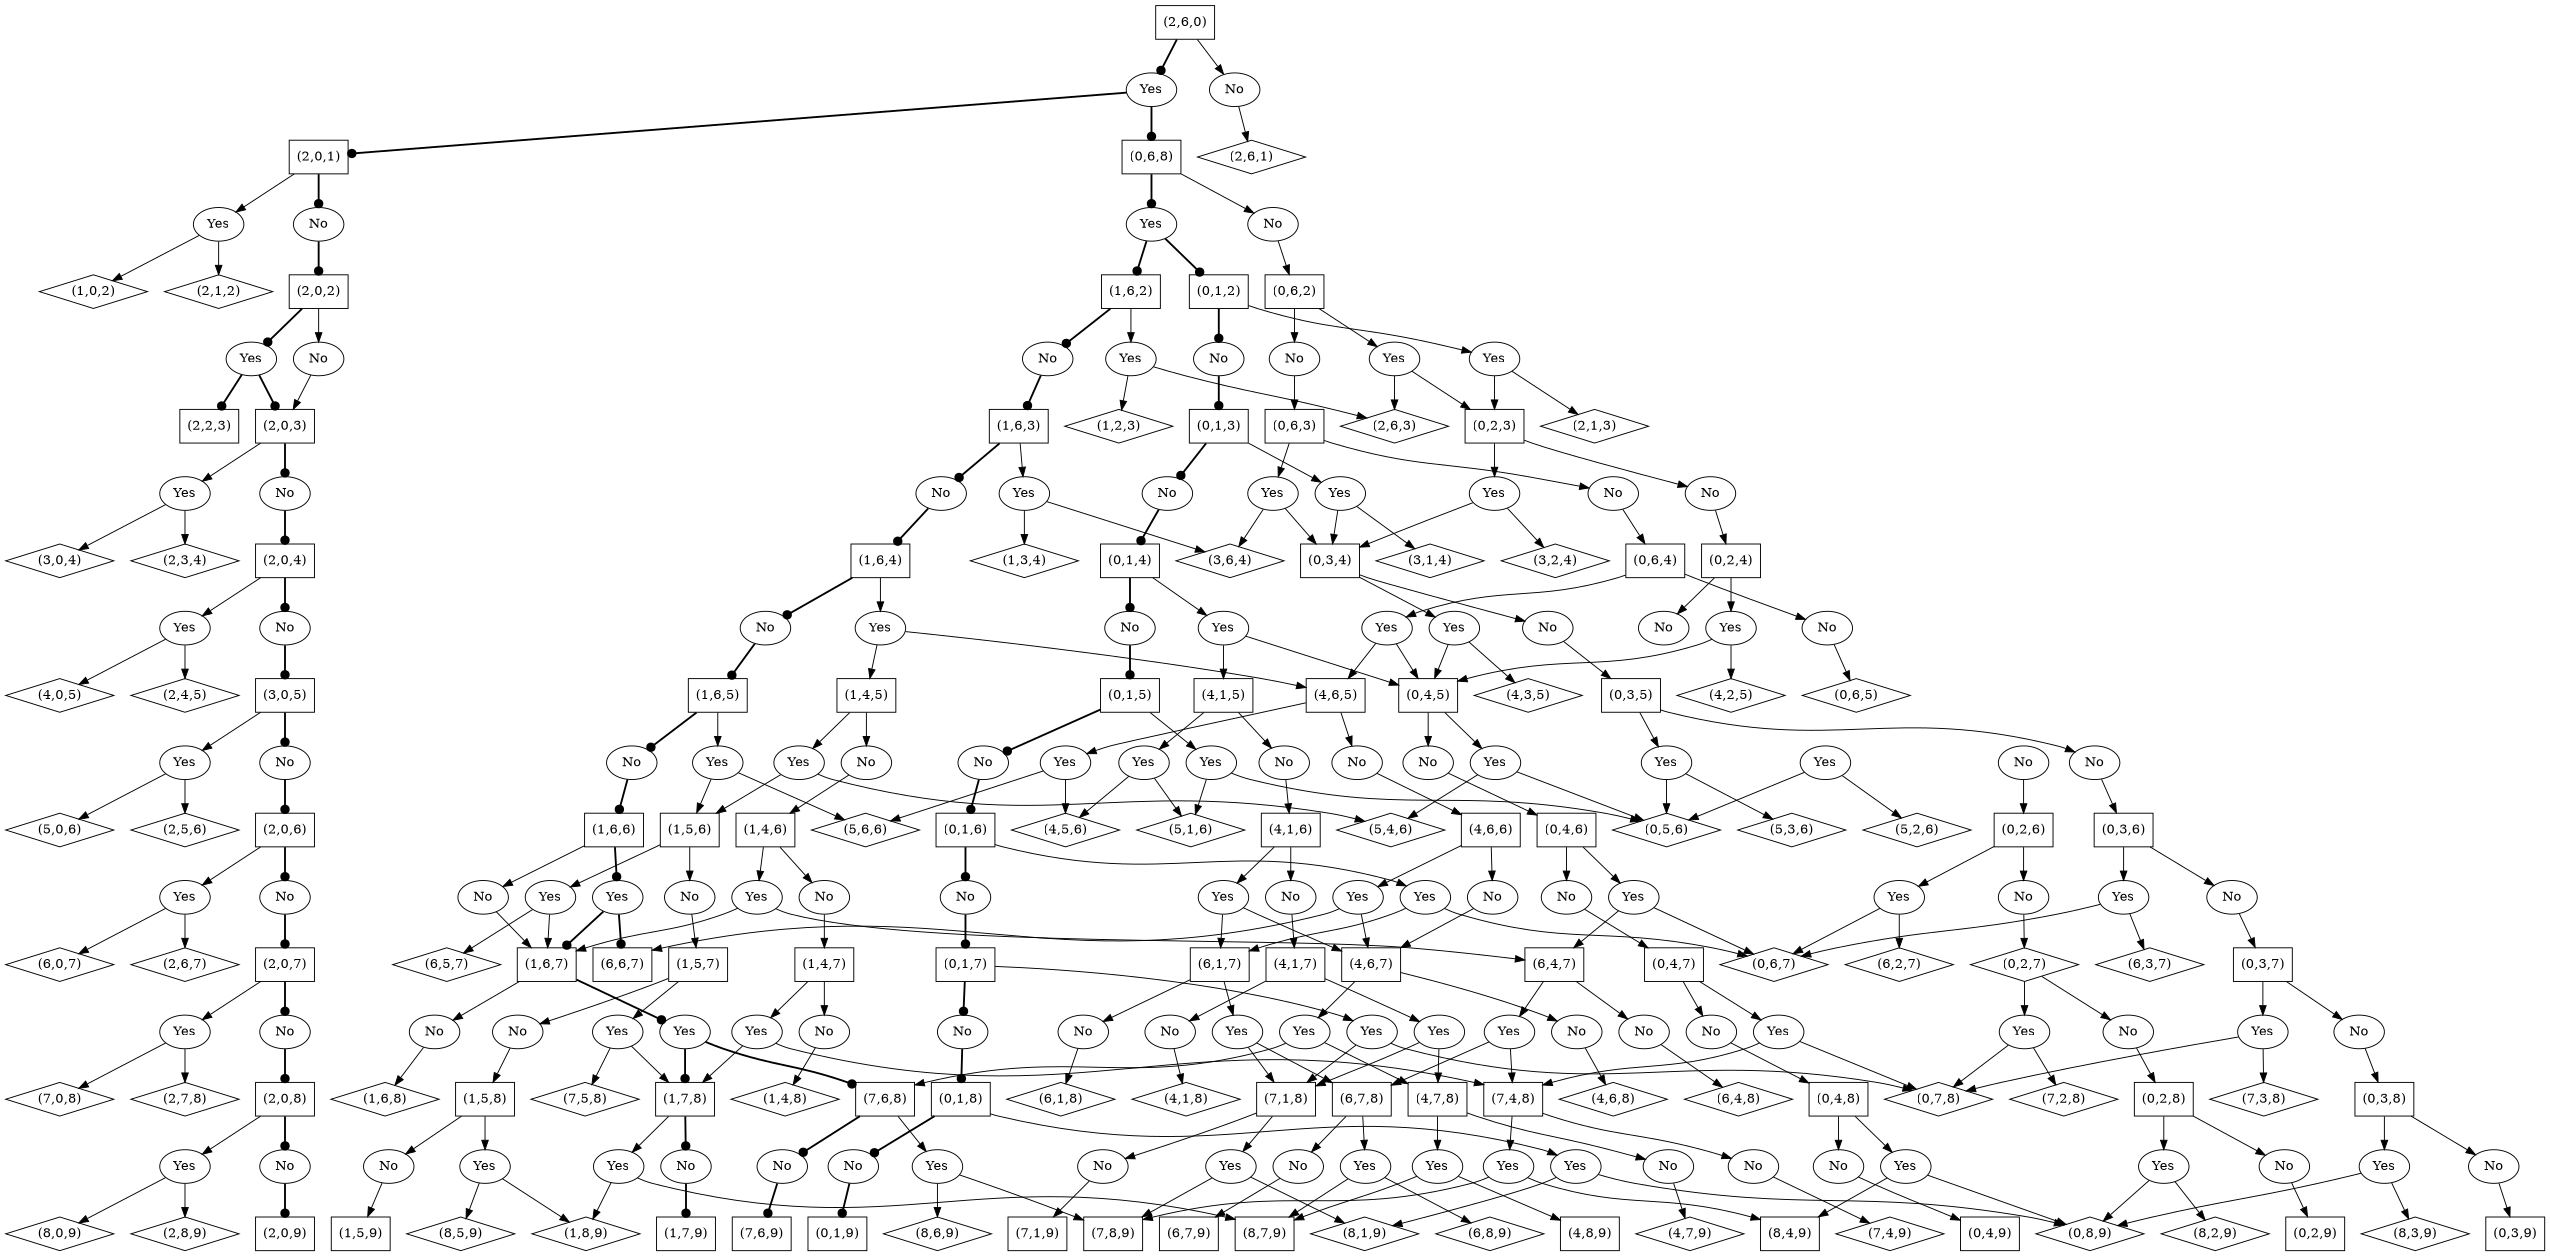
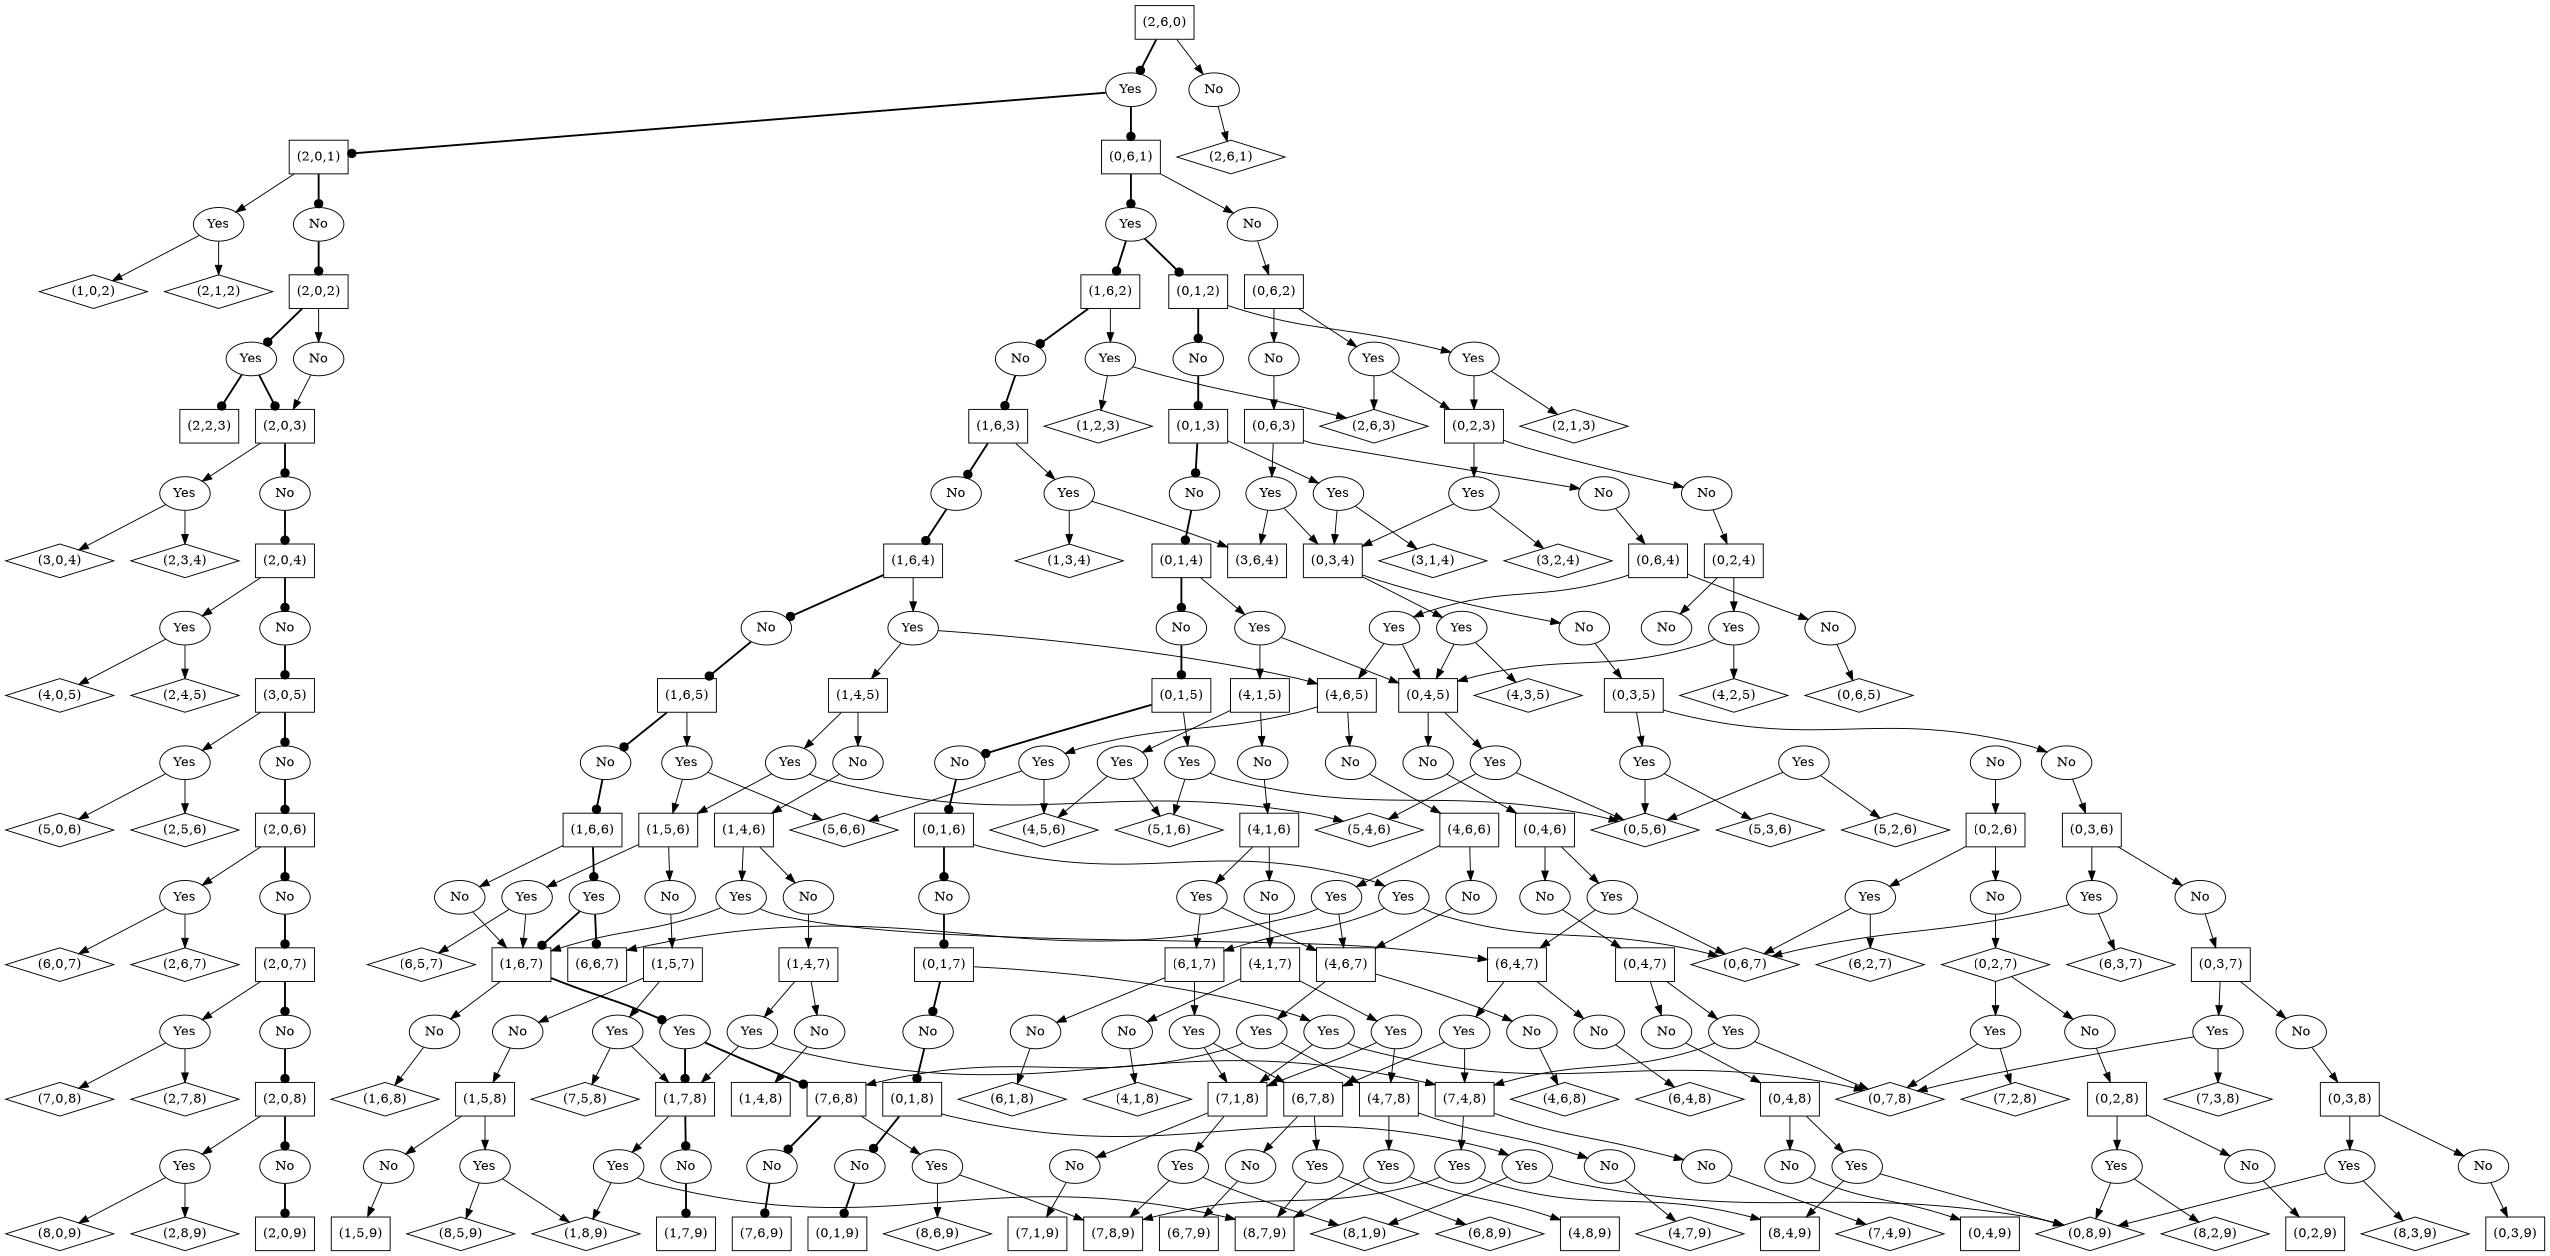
(1151, 157) -> (1131, 157)
(1230, 561) -> (1257, 561)
(785, 1099) -> (761, 1099)
